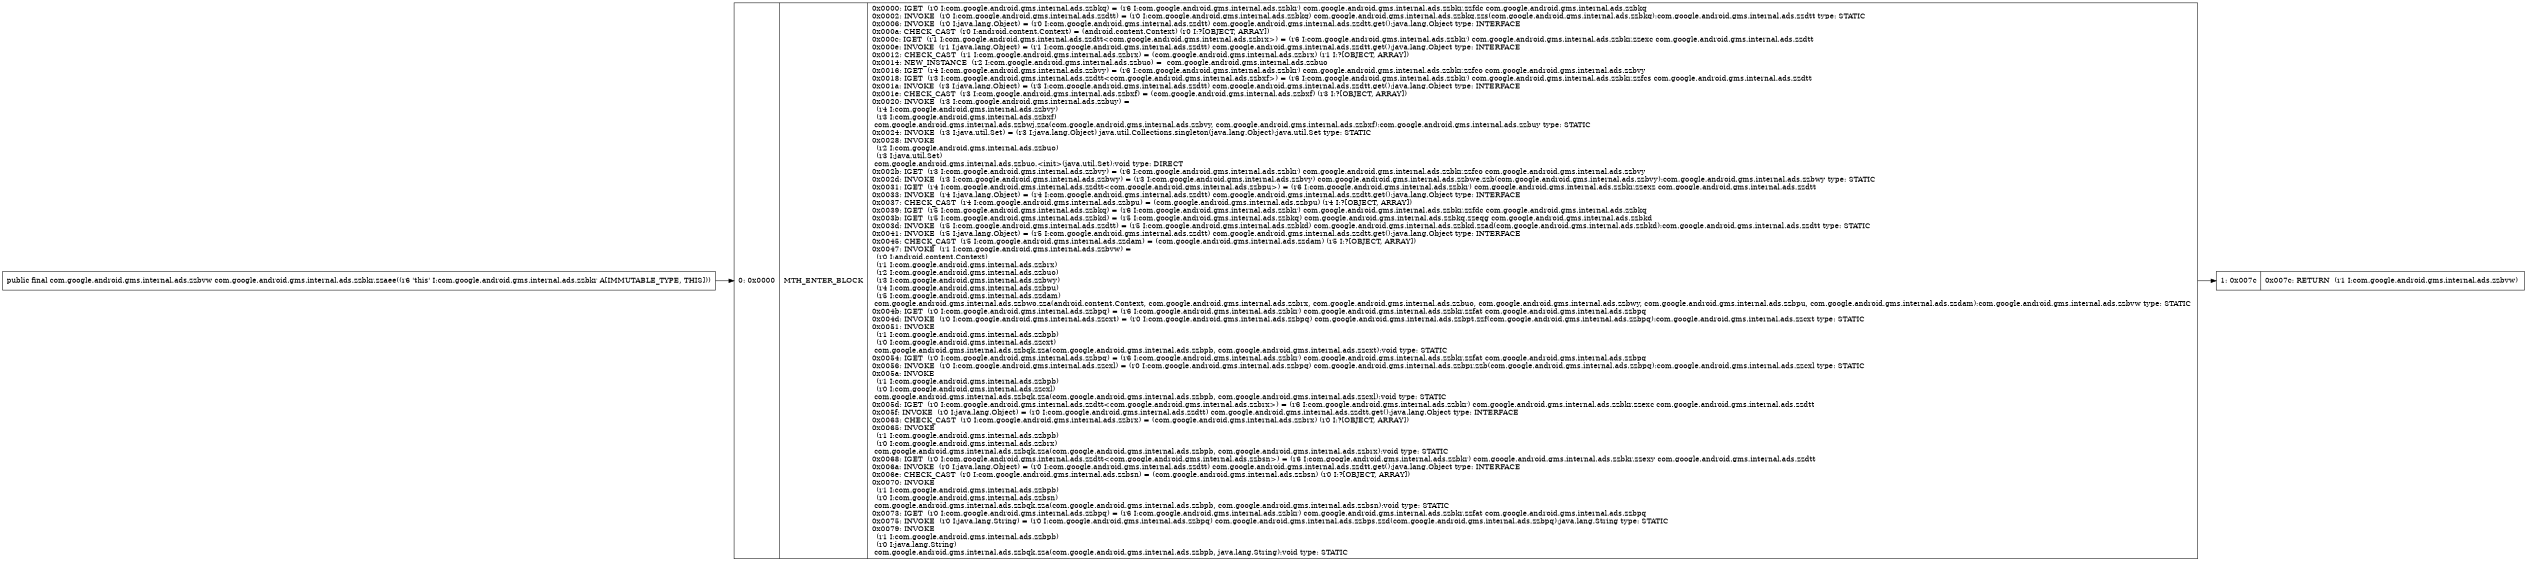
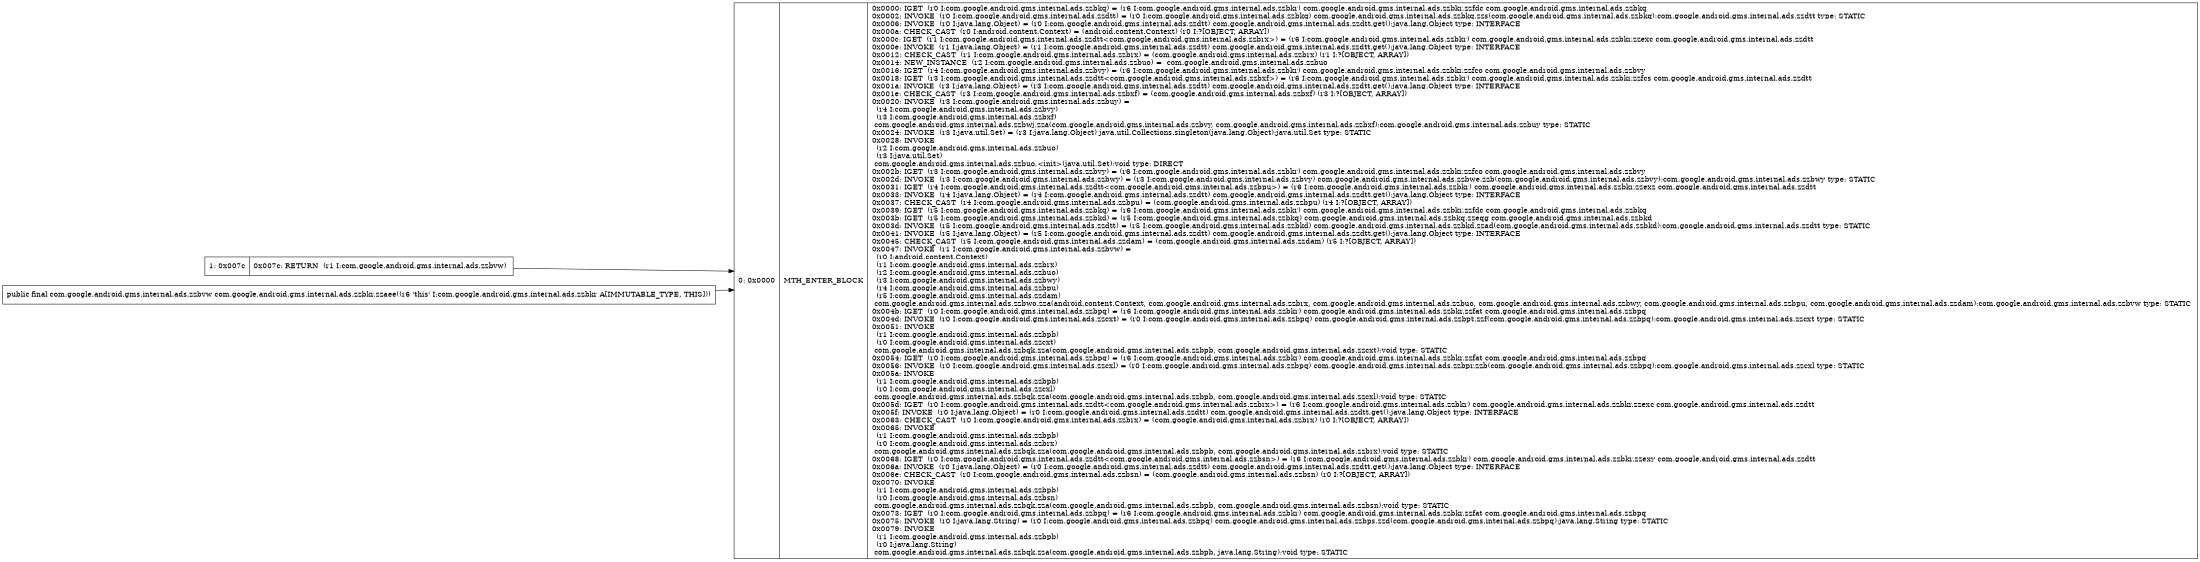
(2204, 281) -> (621, 270)
